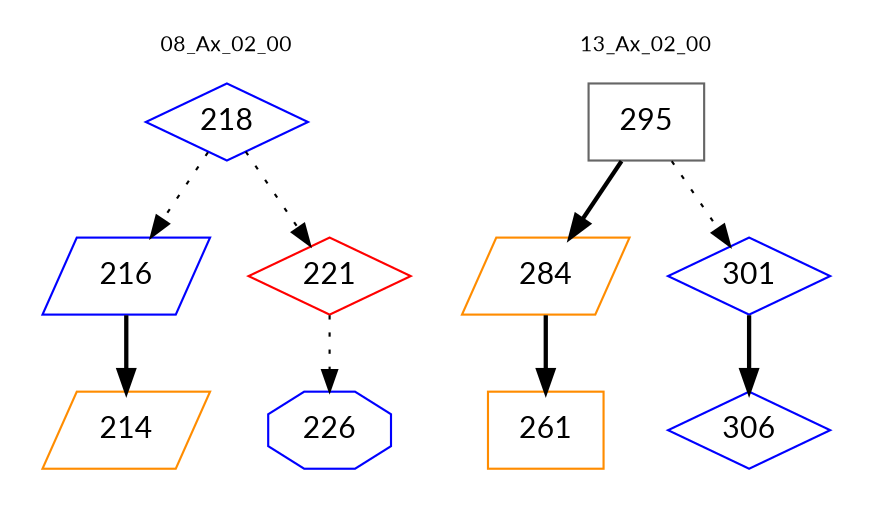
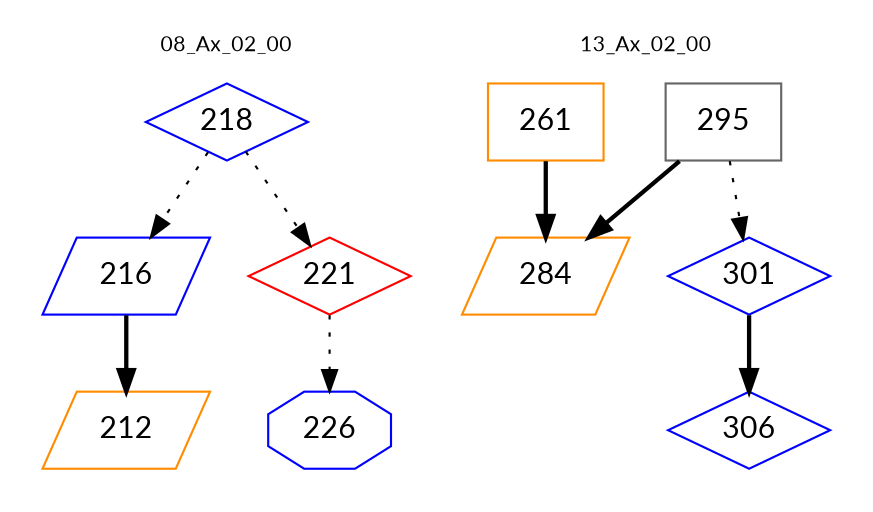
(546, 343) -> (546, 189)
(126, 430) -> (126, 430)
